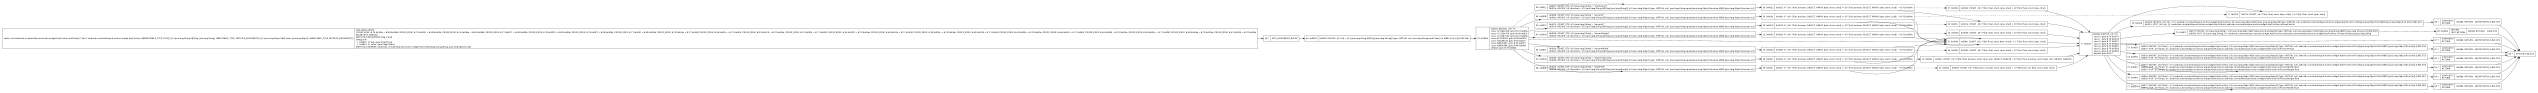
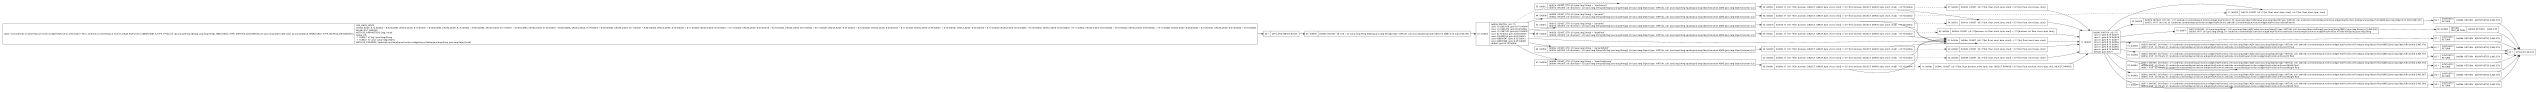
(1645, 35) -> none
